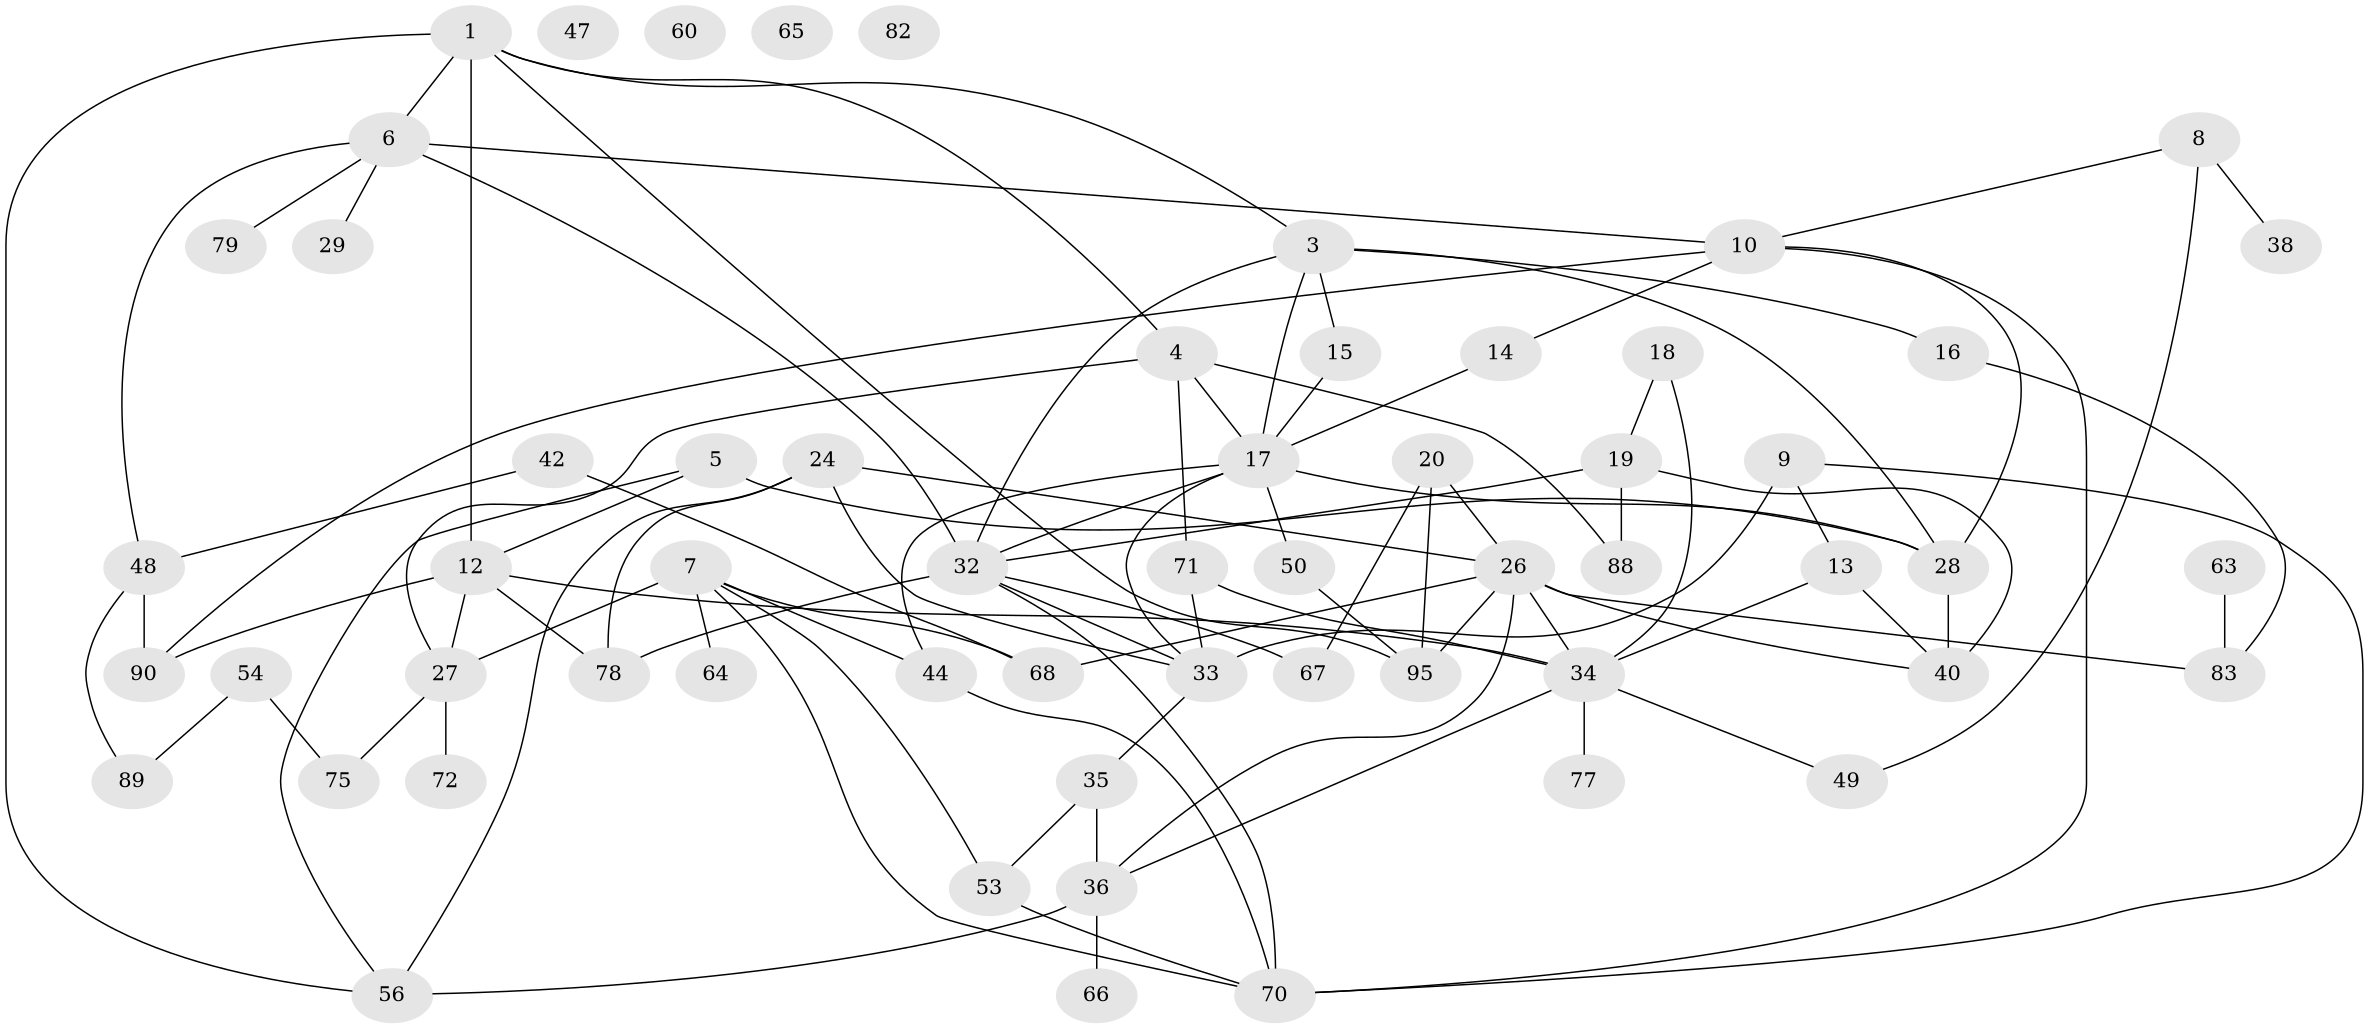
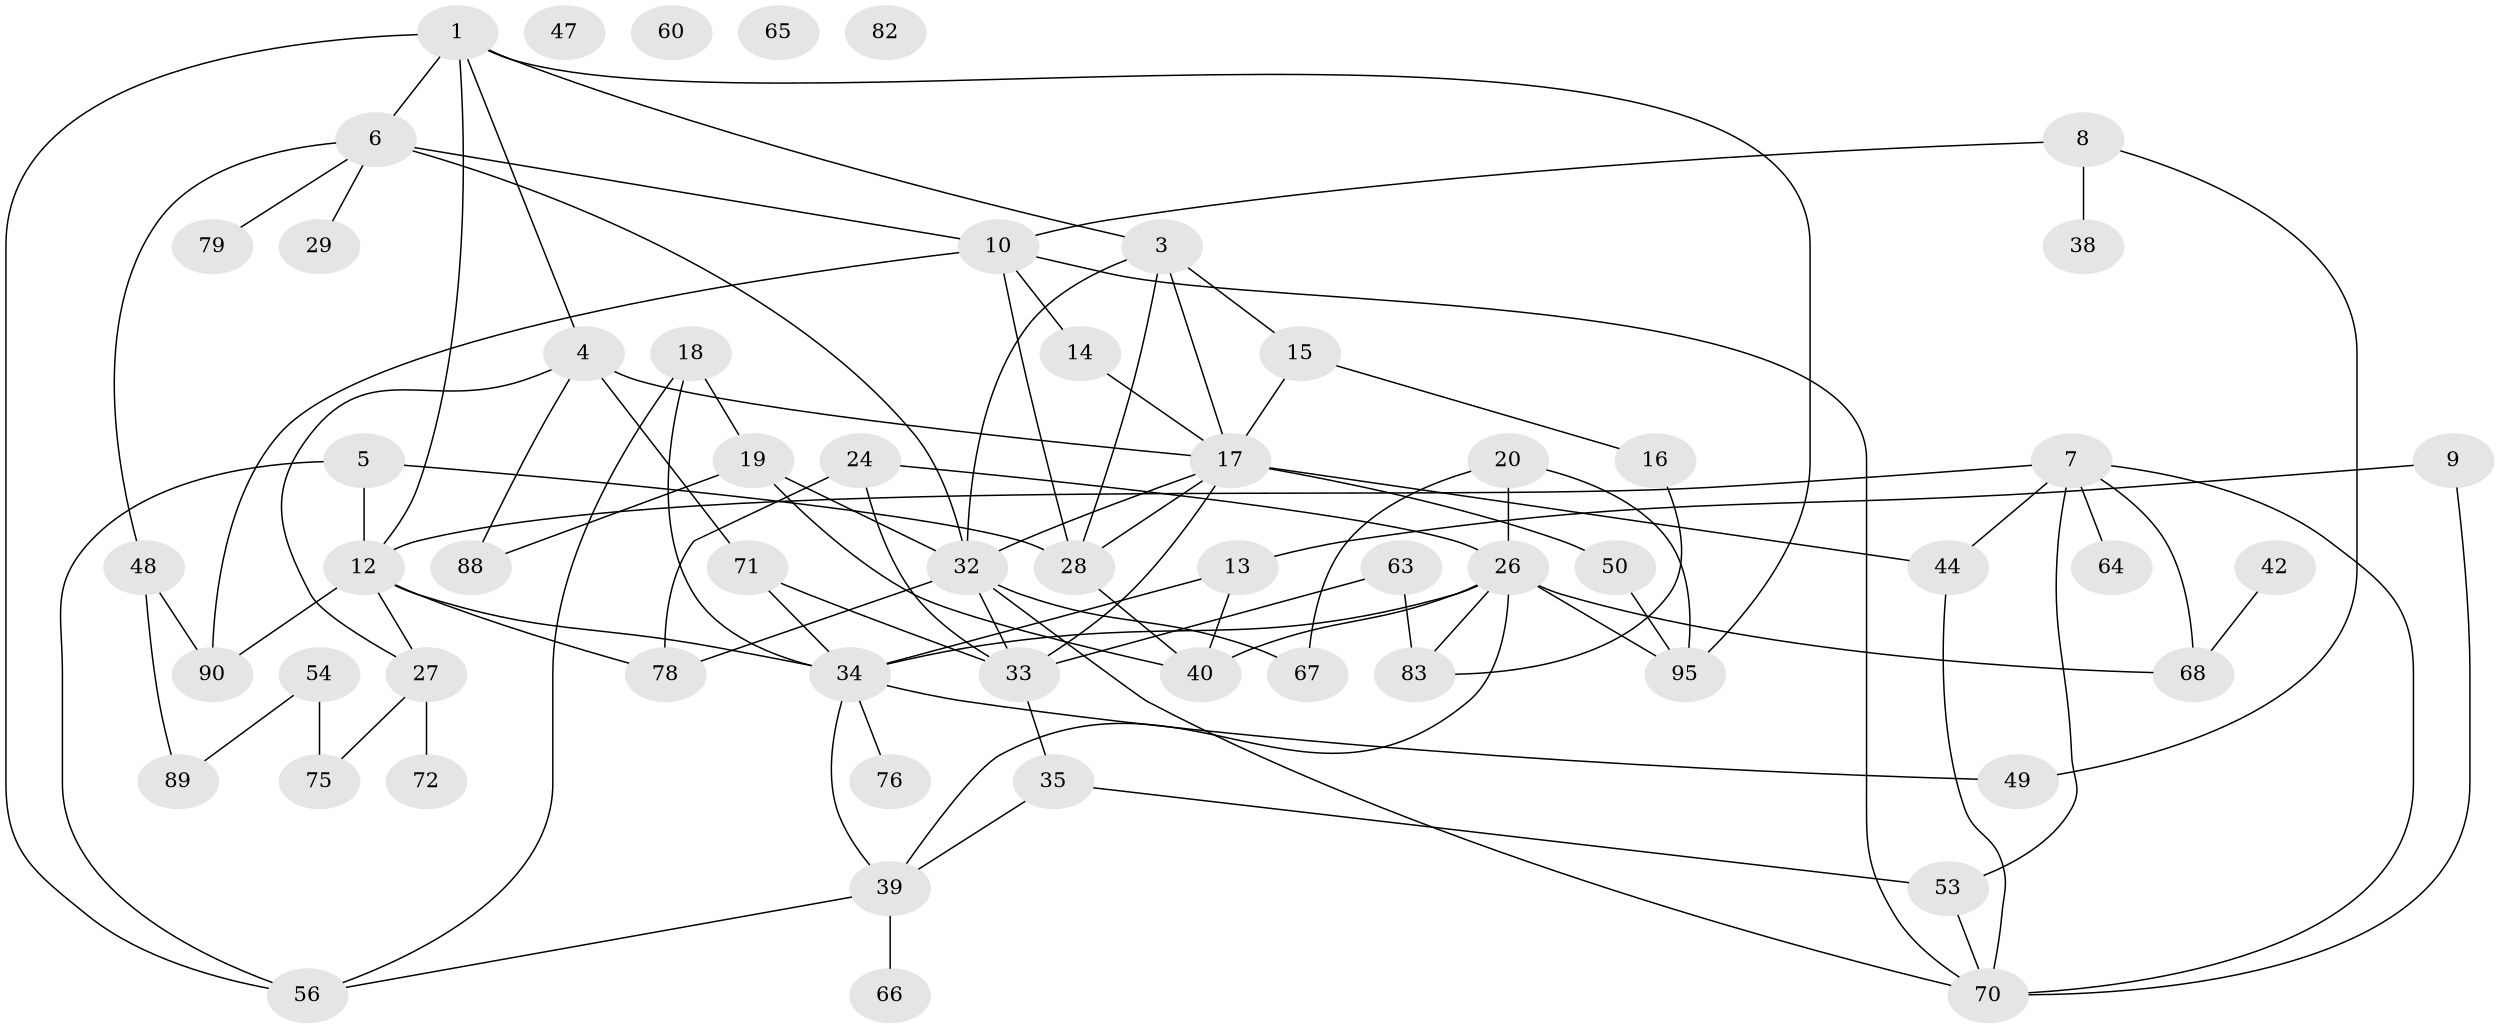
(1638, 278) -> (1478, 407)
(374, 508) -> none
(568, 621) -> (1252, 493)
(1531, 636) -> (1234, 615)
(538, 661) -> (553, 720)
(1584, 782) -> (890, 782)
(1097, 889) -> (890, 889)
